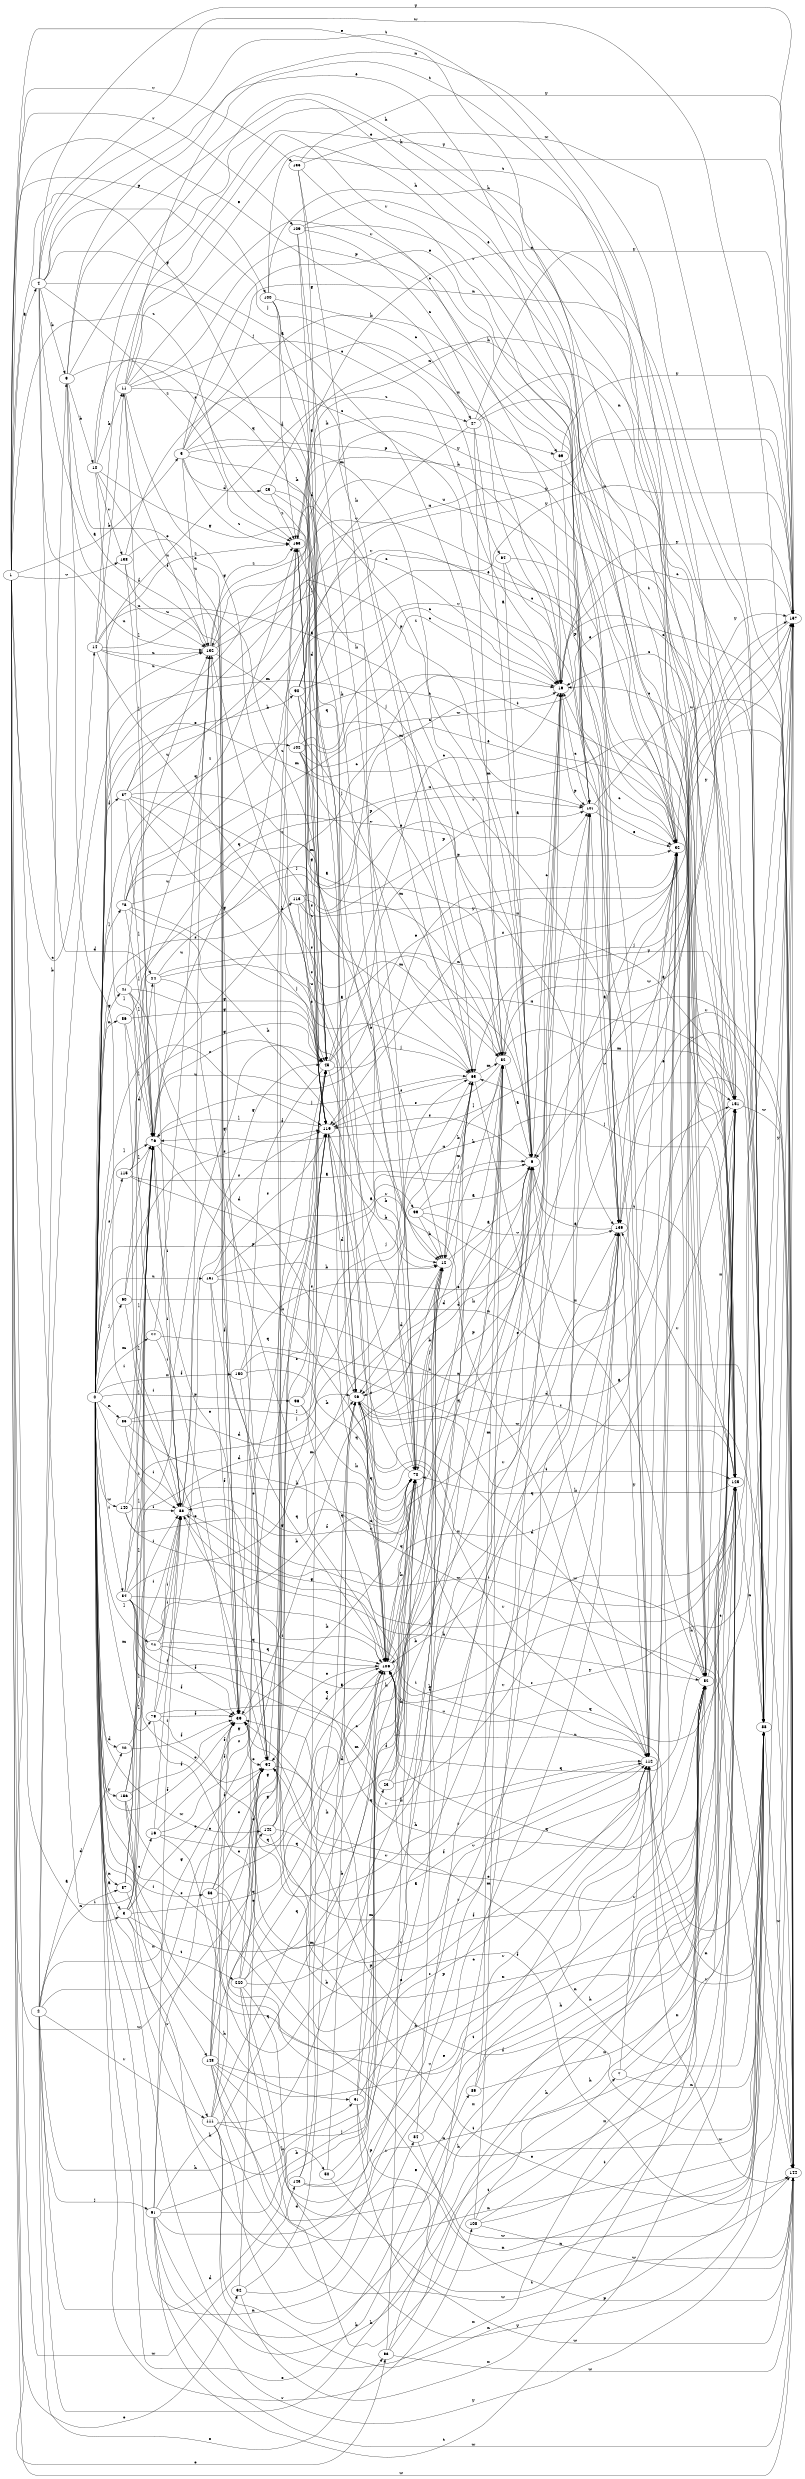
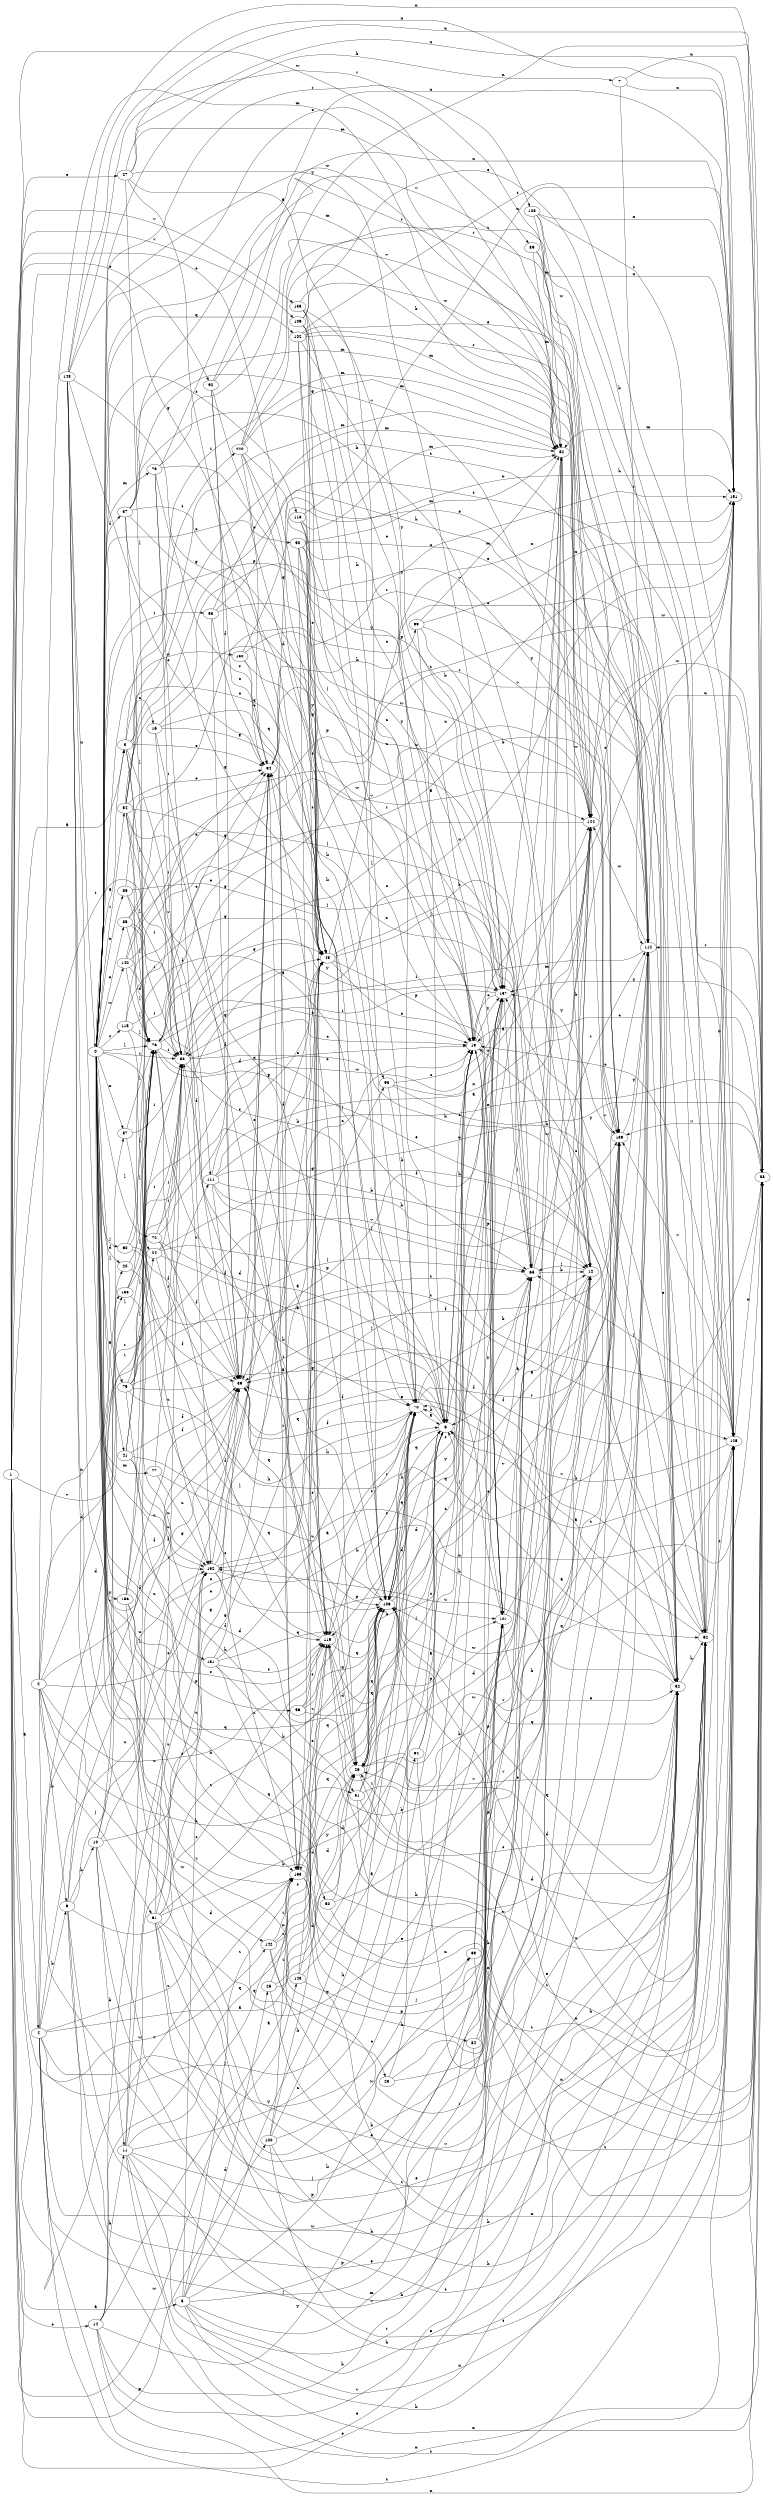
(330, 406) -> (284, 1052)
none -> (228, 883)
none -> (429, 1418)
(107, 1863) -> (79, 713)
(617, 2301) -> (489, 1833)
